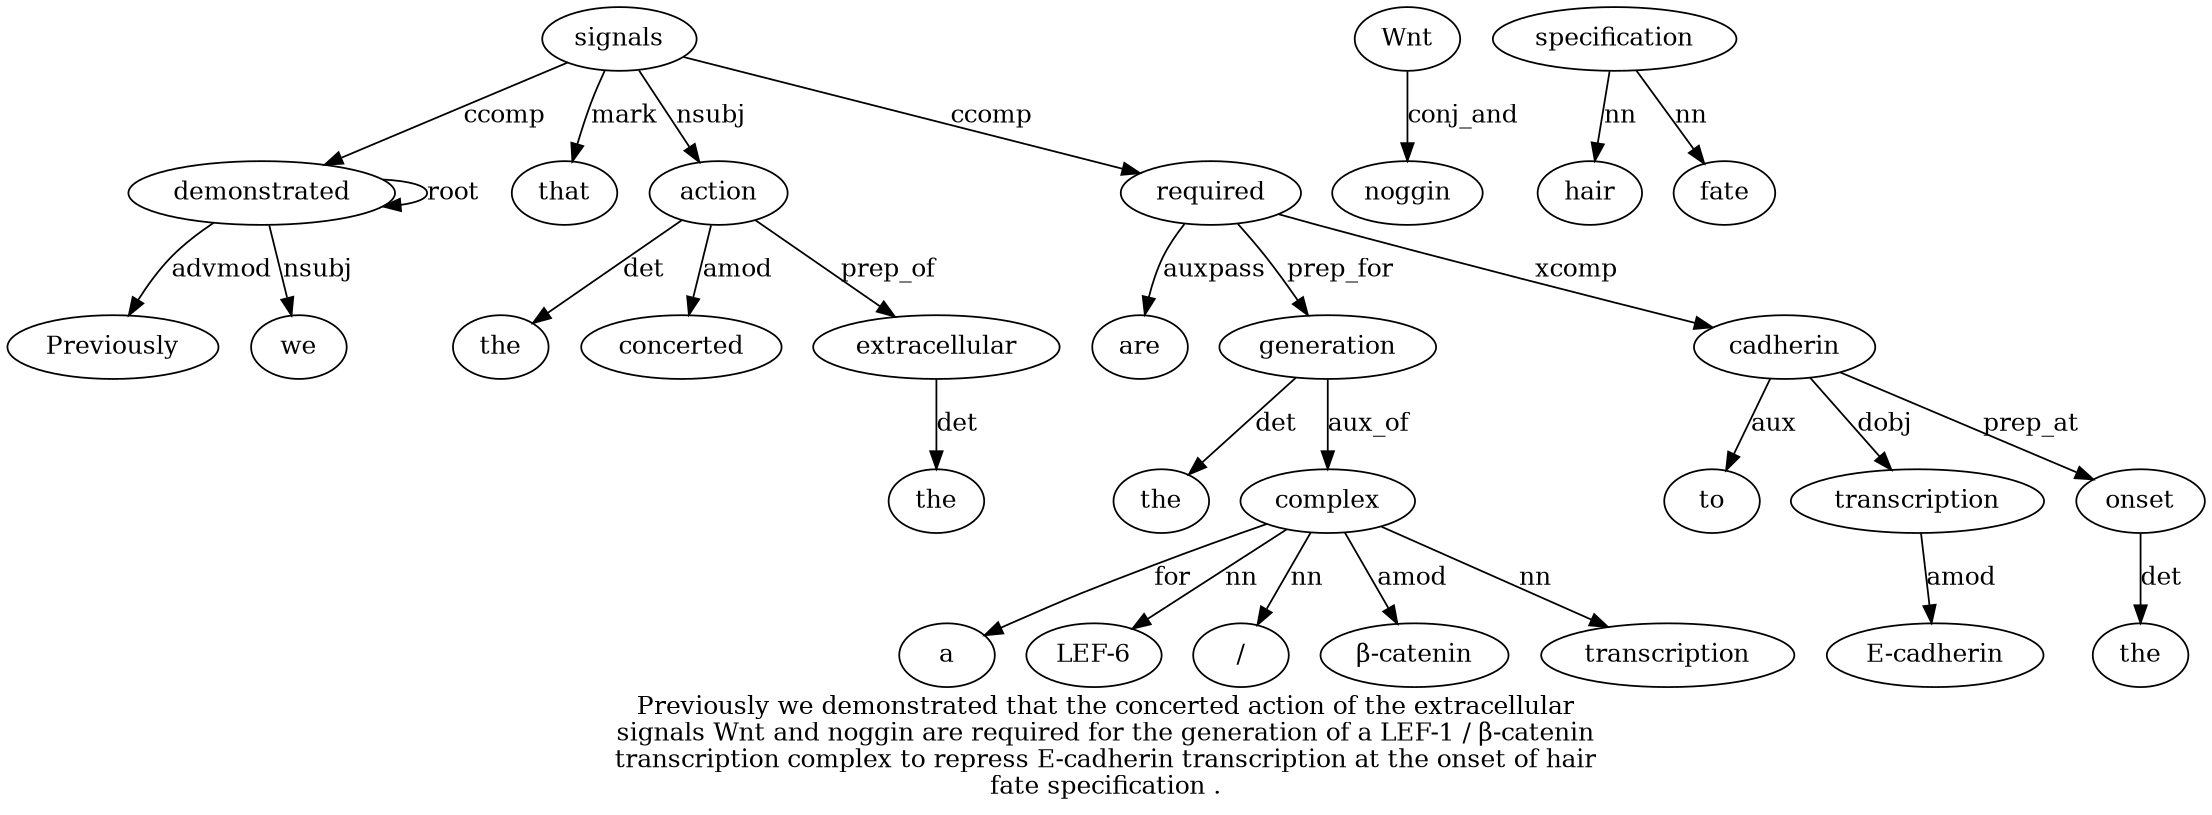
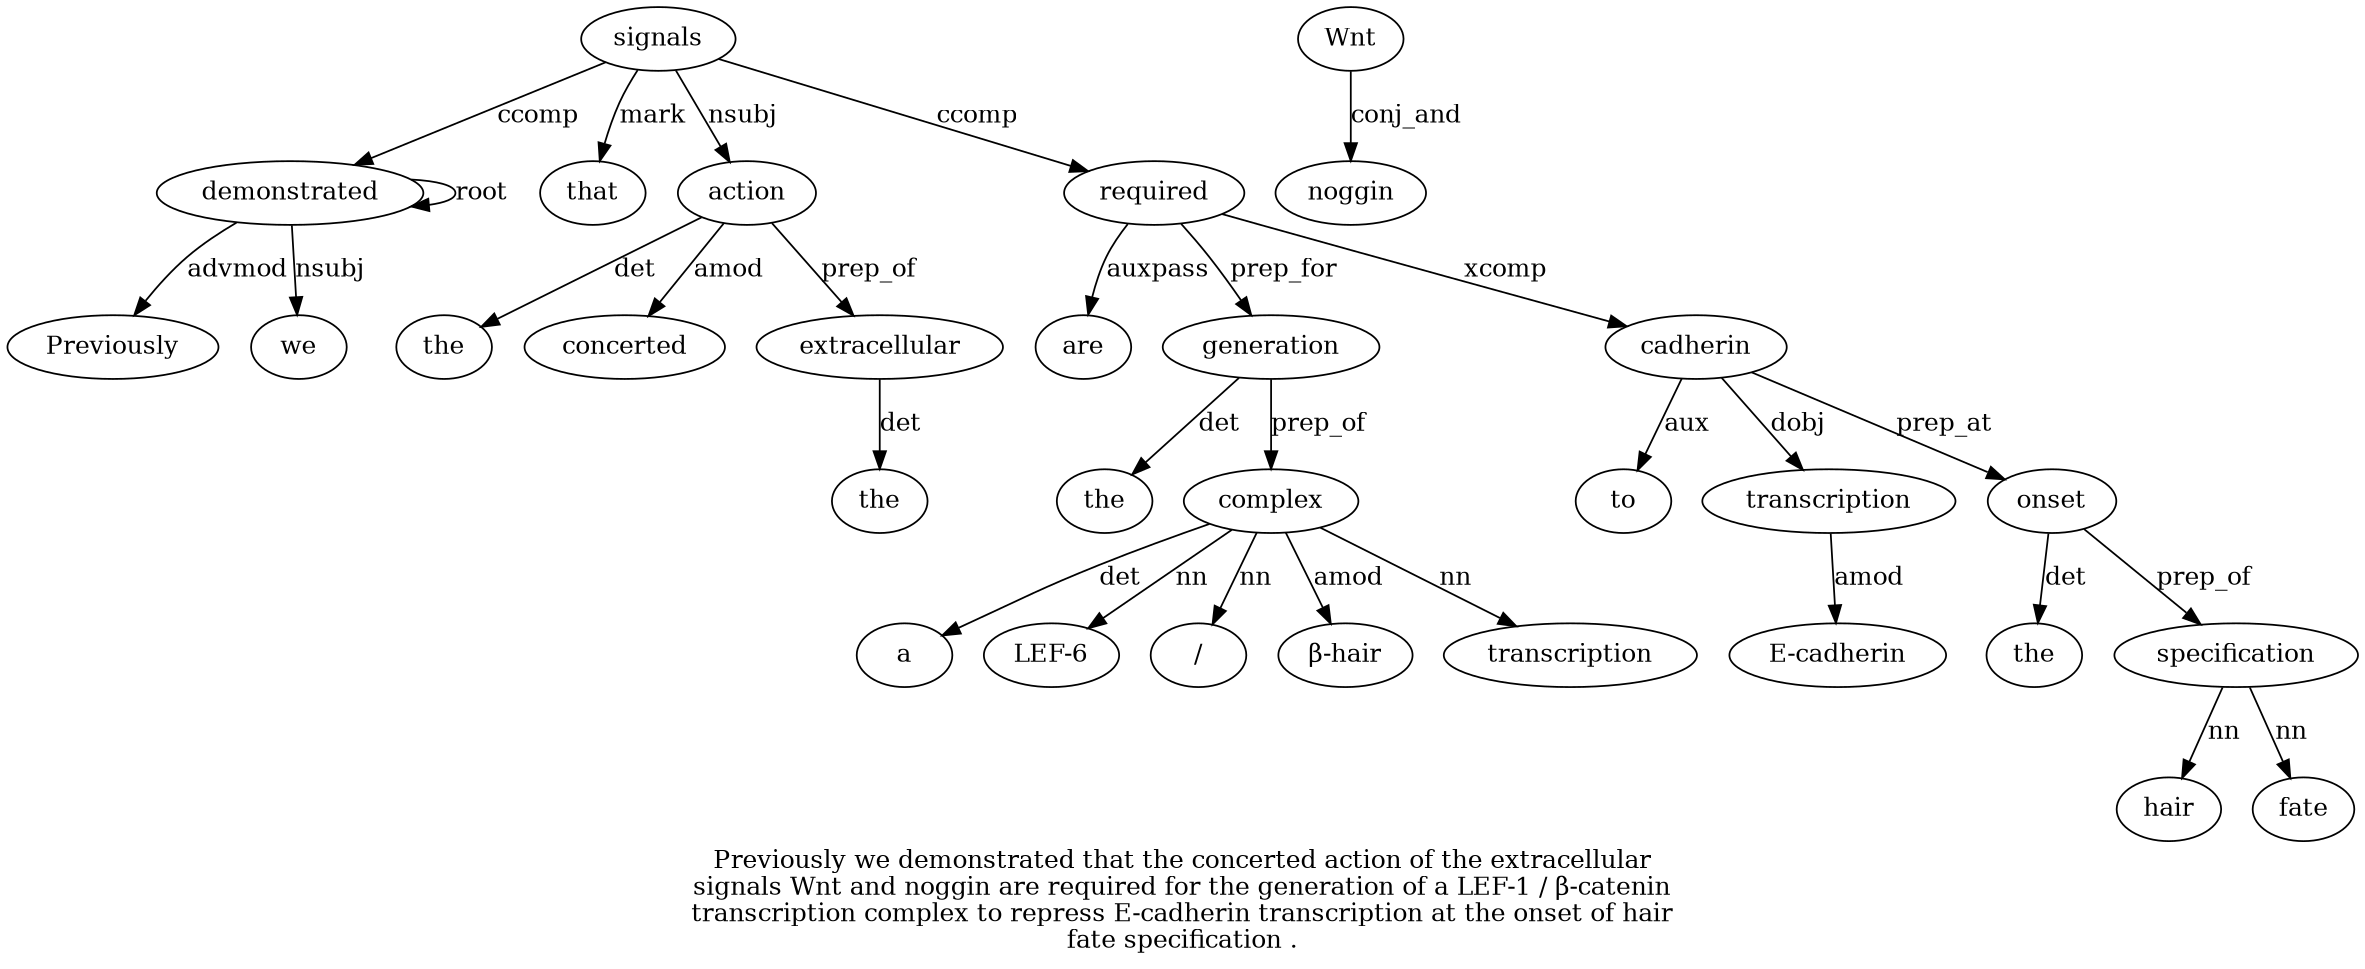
(1368, 424) -> (1319, 424)
none -> (2135, 571)
(1173, 578) -> (1121, 578)
(1415, 655) -> (1345, 655)
